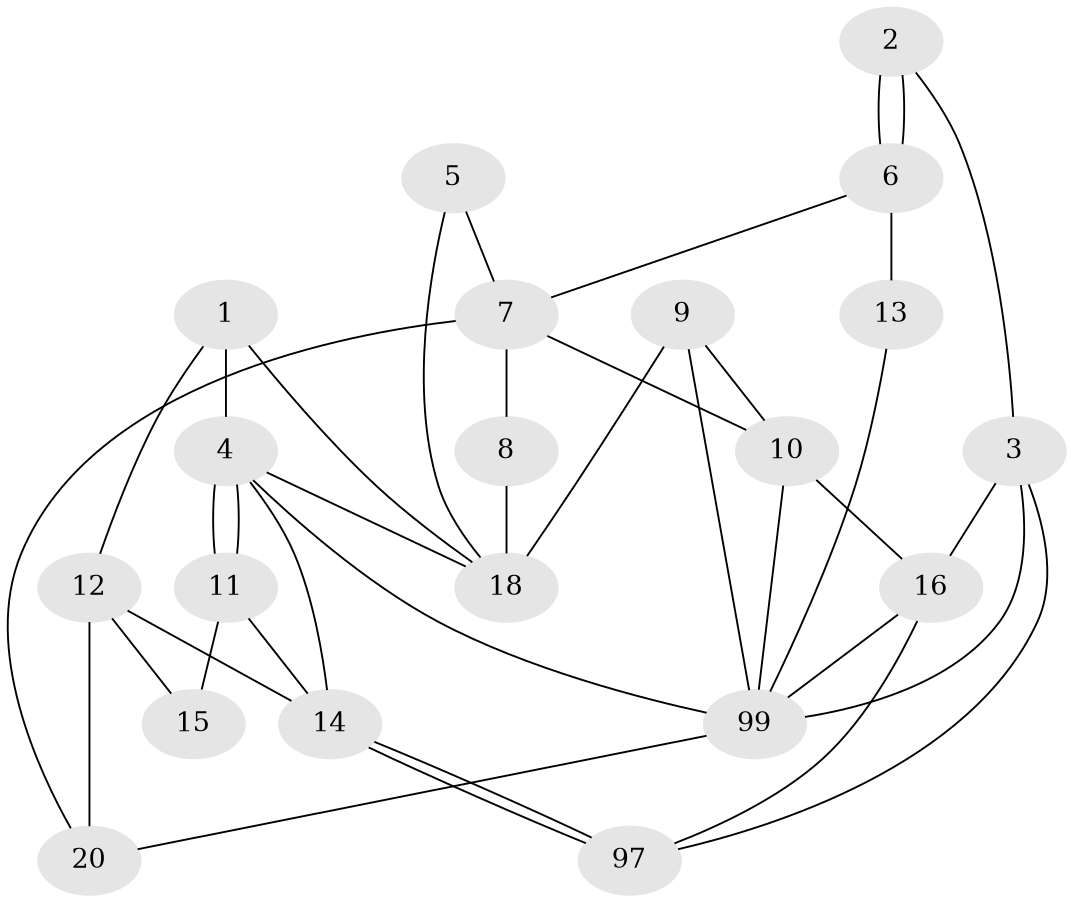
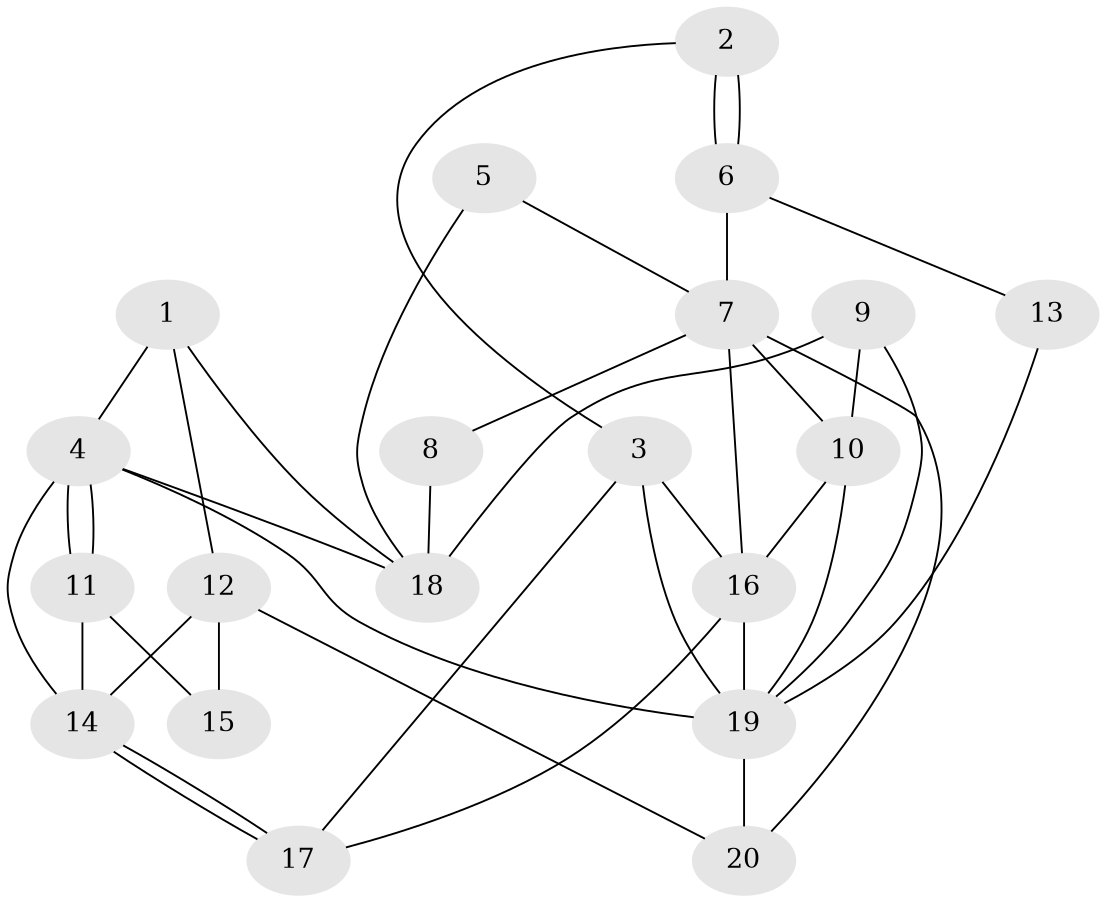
none -> (736, 451)
(755, 724) -> (744, 724)
(630, 861) -> (299, 861)
